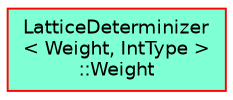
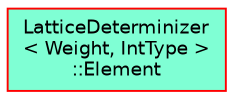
(117, 50) -> (117, 50)
